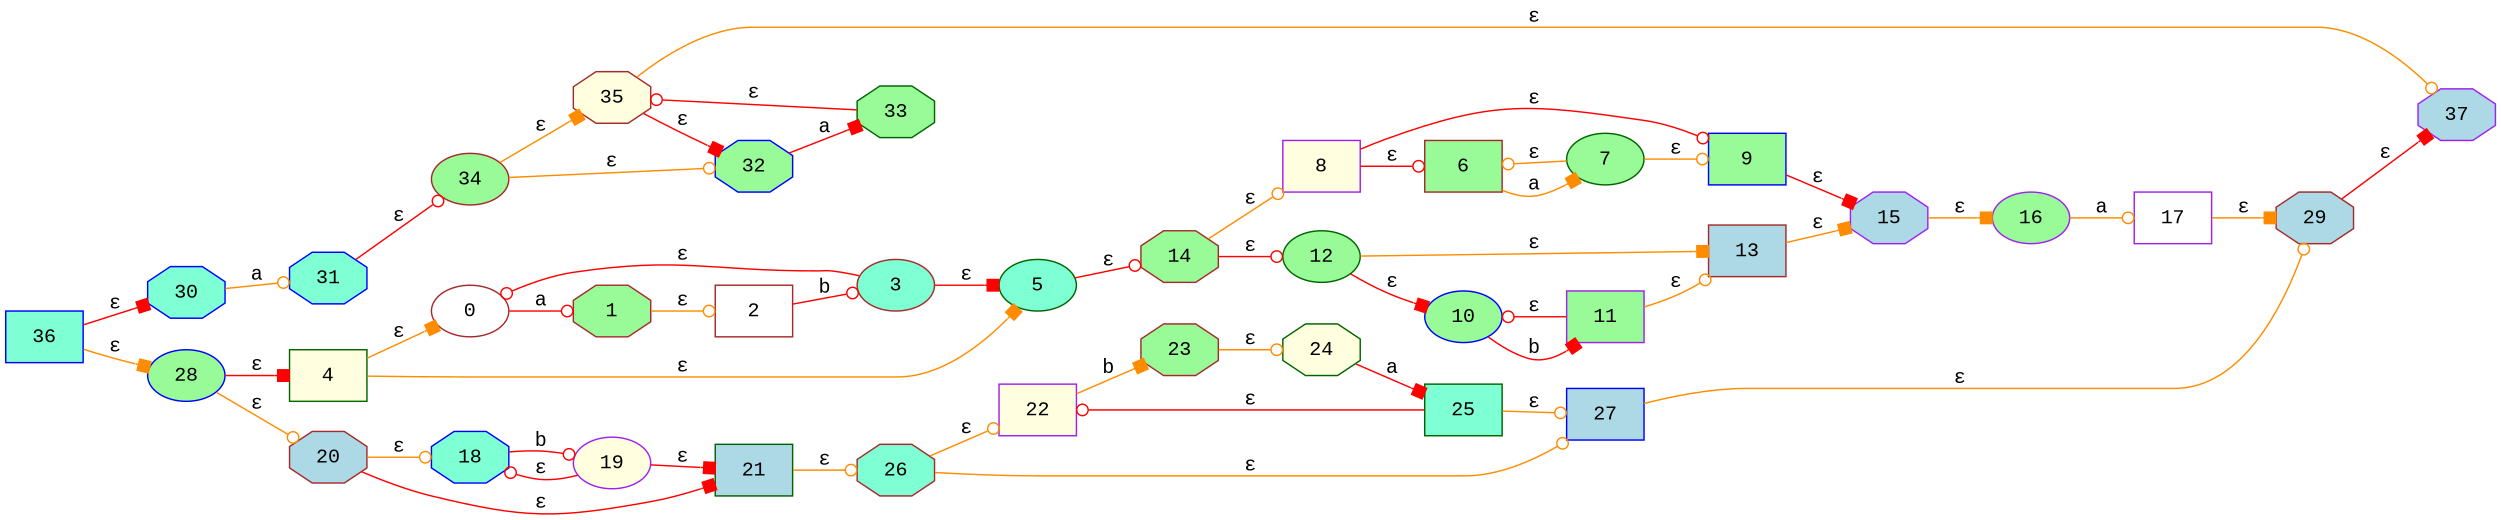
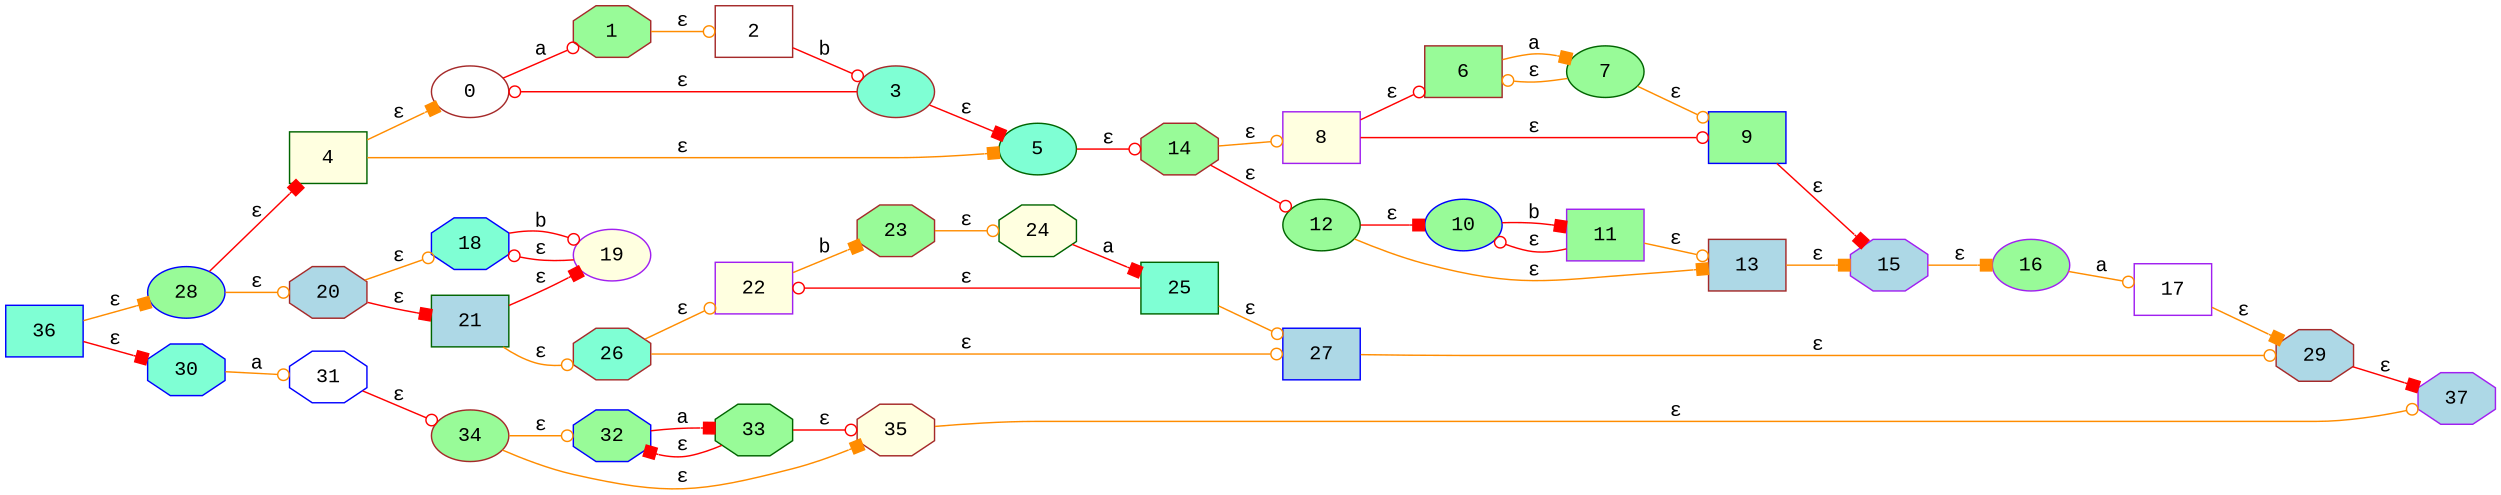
(675, 130) -> (691, 455)
(328, 278) -> (328, 377)
(676, 466) -> (539, 292)
